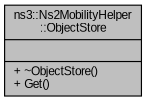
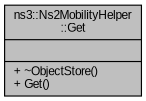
(73, 28) -> (73, 28)
